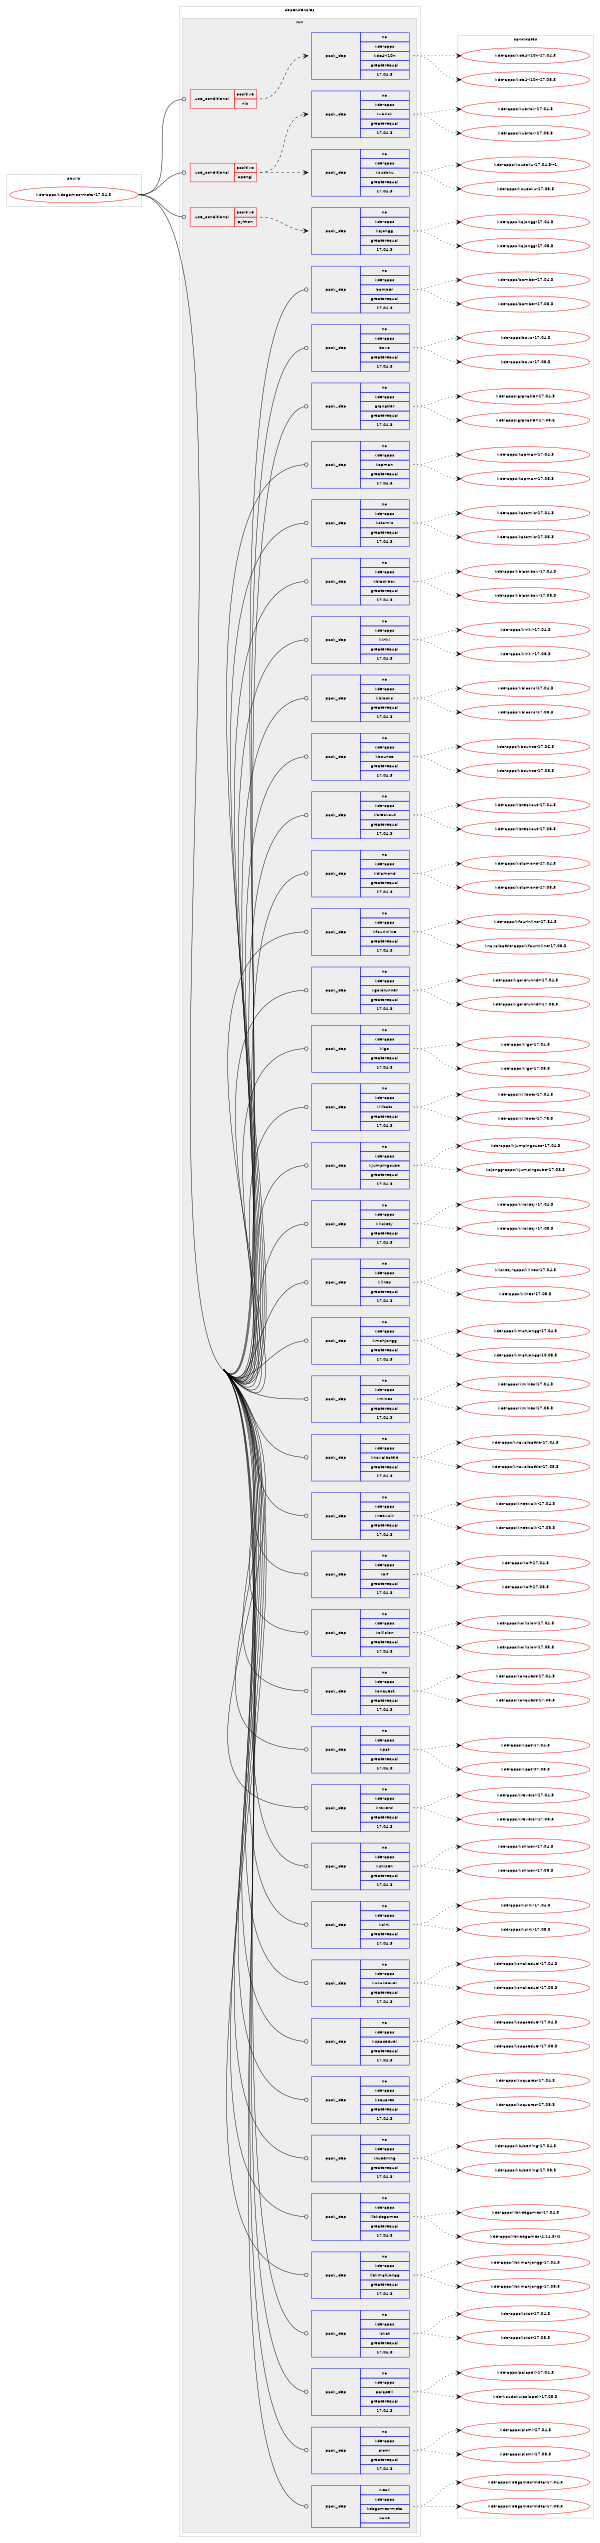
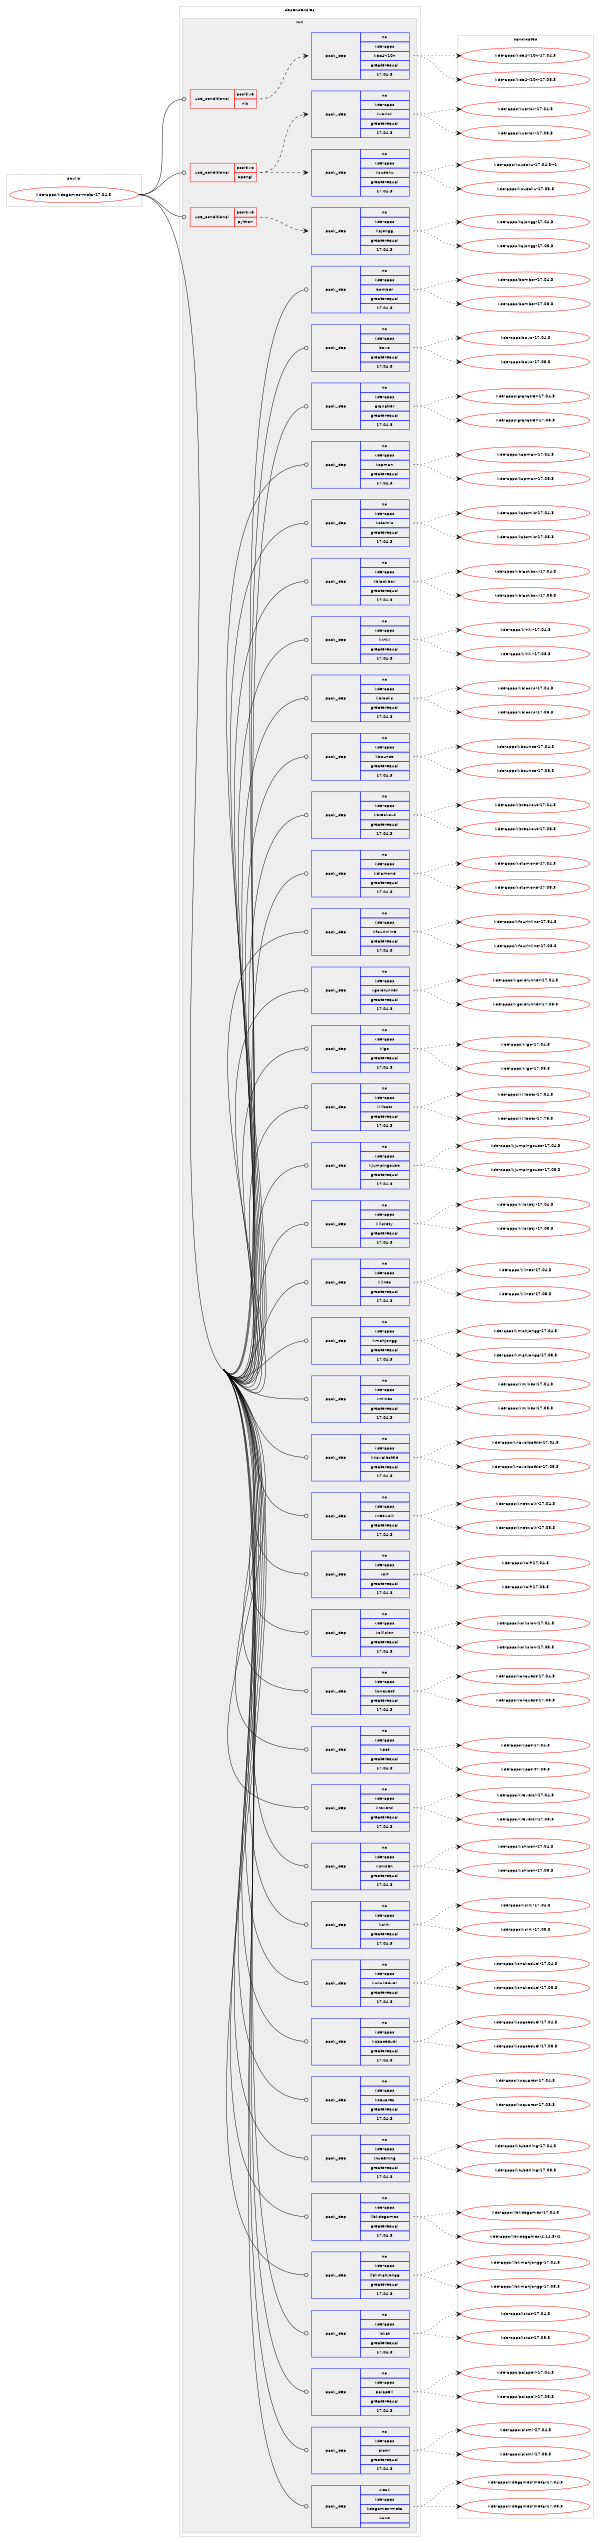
(526, 420) -> (526, 420)
(526, 747) -> (526, 747)
(526, 946) -> (526, 946)
(526, 1170) -> (526, 1170)
(526, 1270) -> (526, 1270)
(526, 1355) -> (526, 1355)
(526, 2397) -> (526, 2397)
